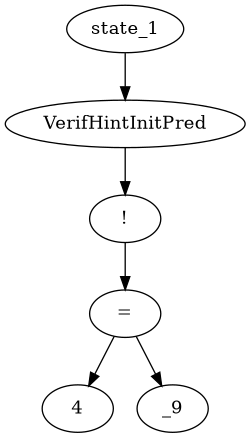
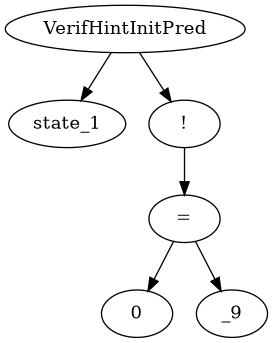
(125, 70) -> (100, 71)
(78, 409) -> (137, 314)
